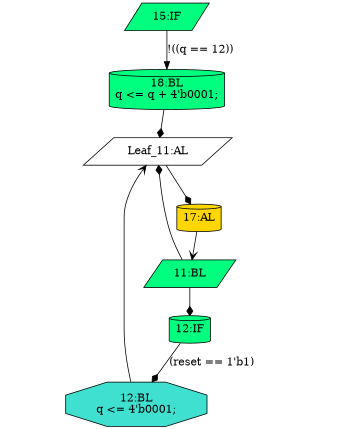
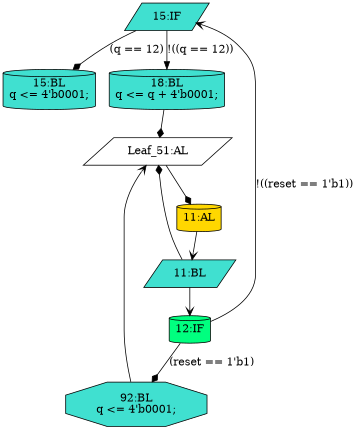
(167, 17) -> (167, 17)
none -> (49, 89)
(167, 89) -> (167, 89)
(158, 151) -> (158, 151)
none -> (256, 171)
(199, 218) -> (199, 218)
(190, 274) -> (190, 274)
(190, 298) -> (190, 298)
(136, 404) -> (136, 404)
